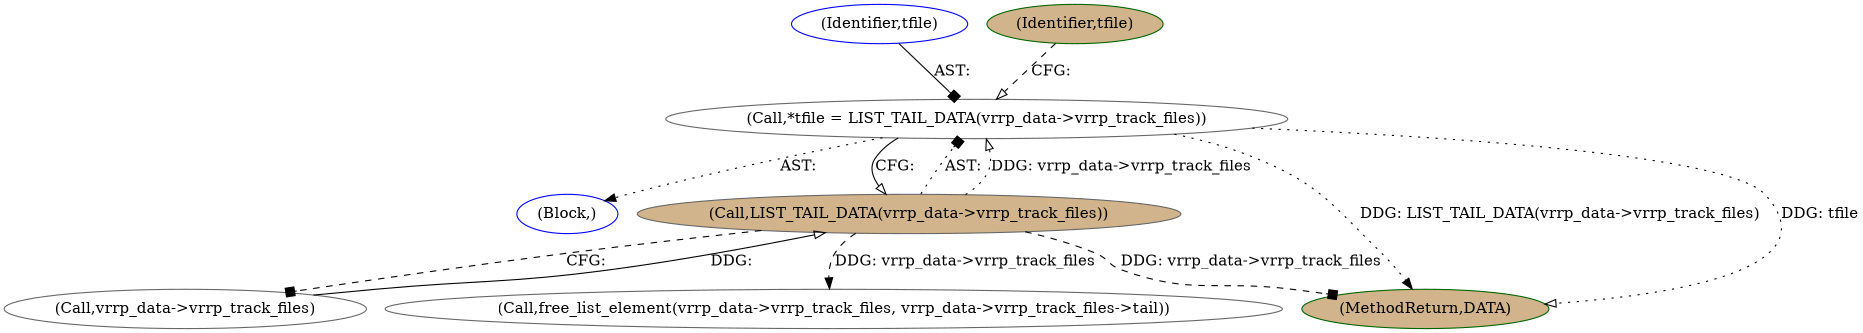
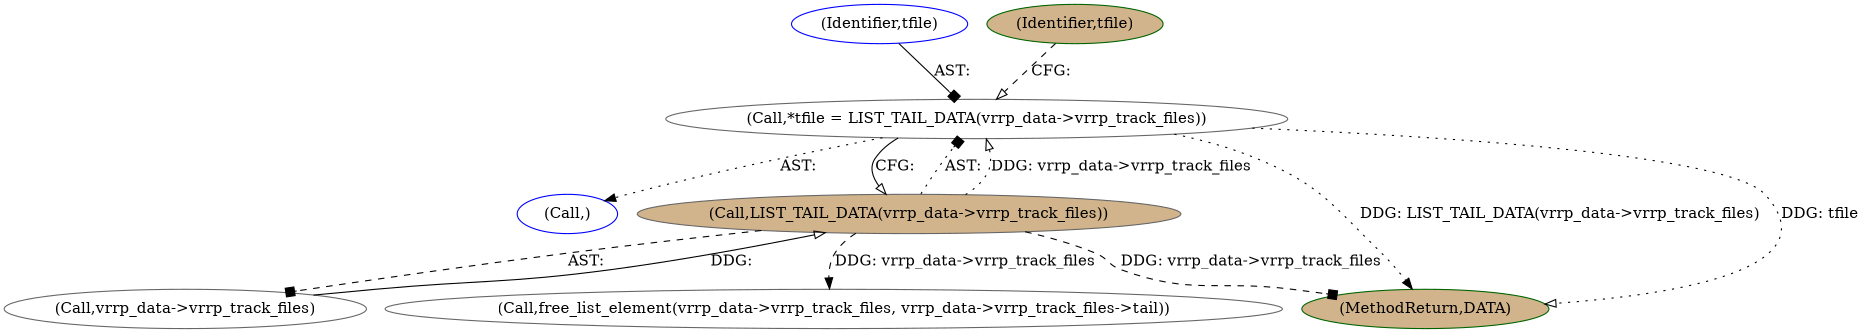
(567, 214) -> (567, 214)
(589, 261) -> (589, 261)
